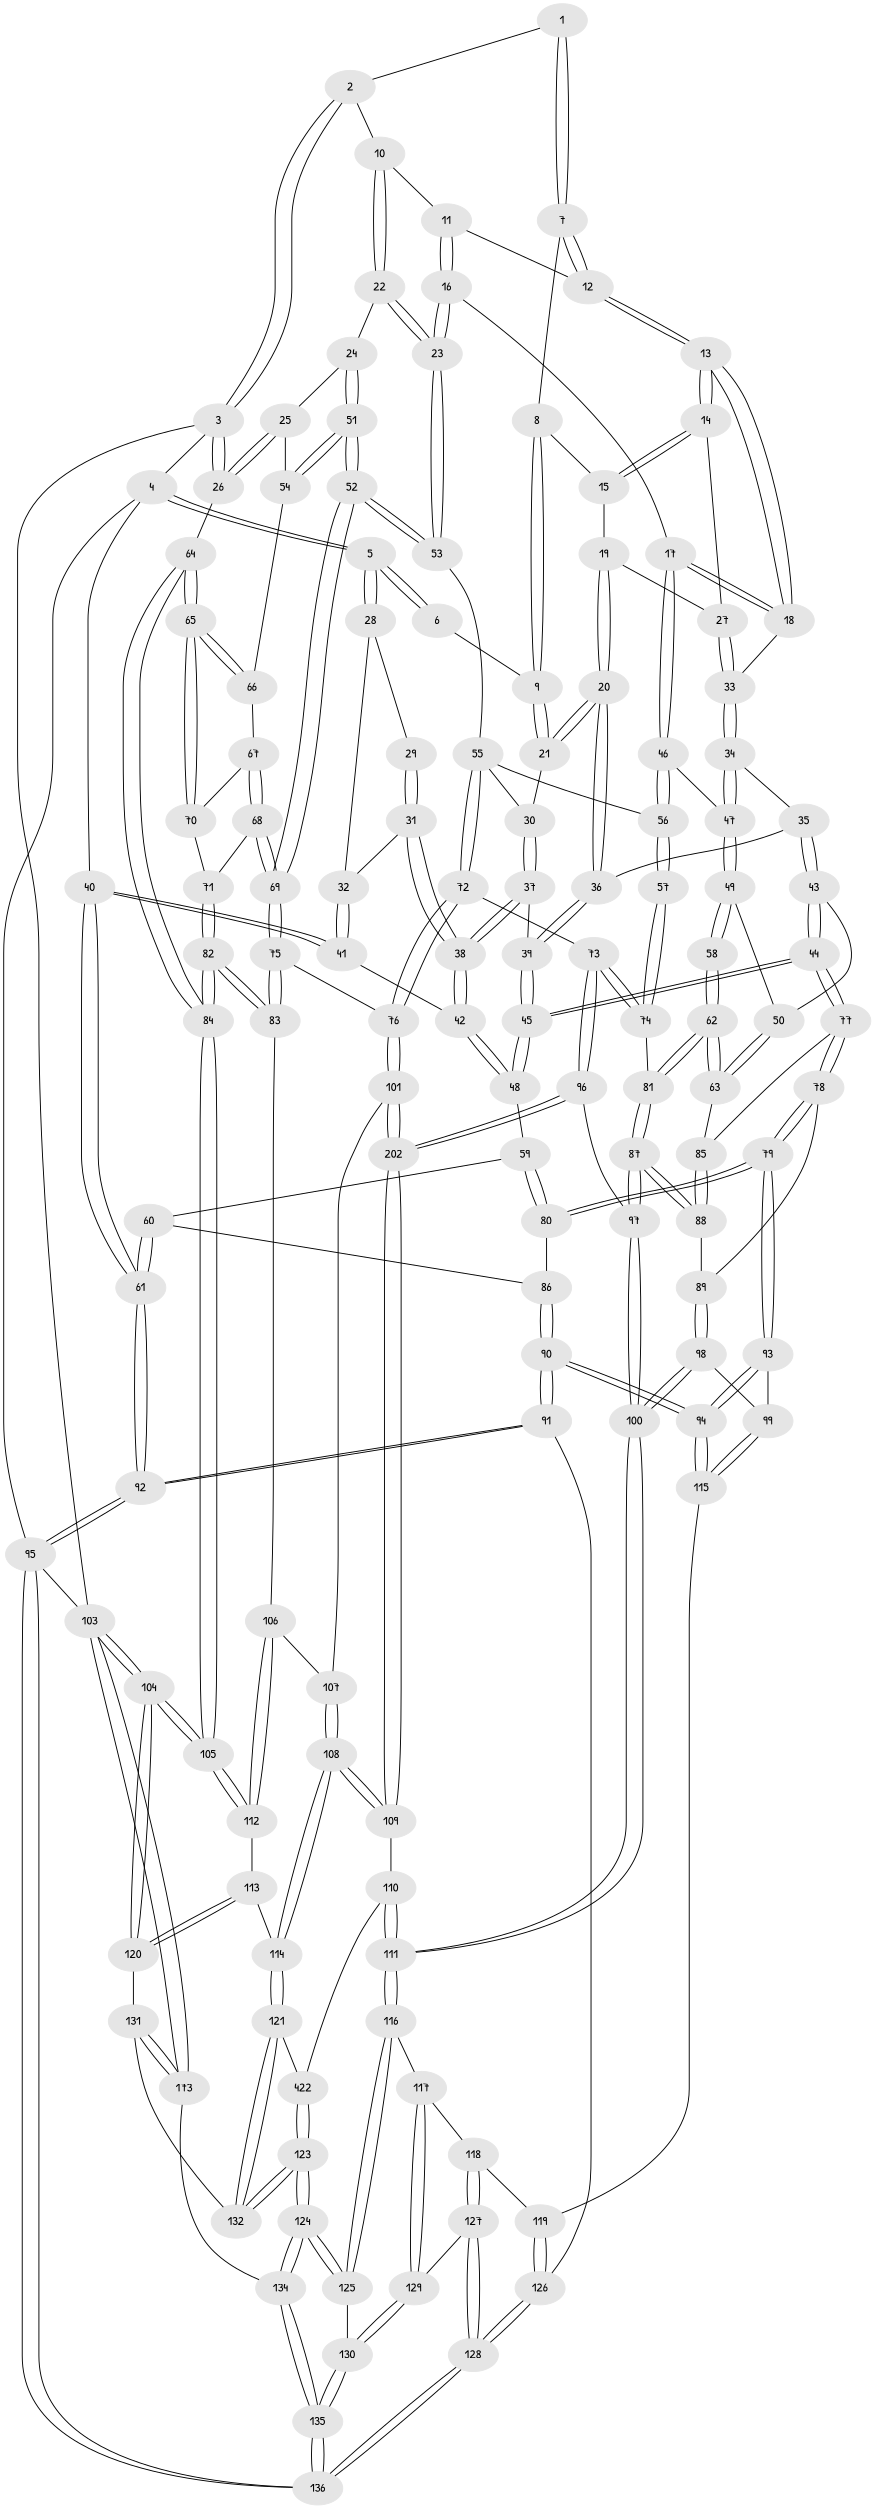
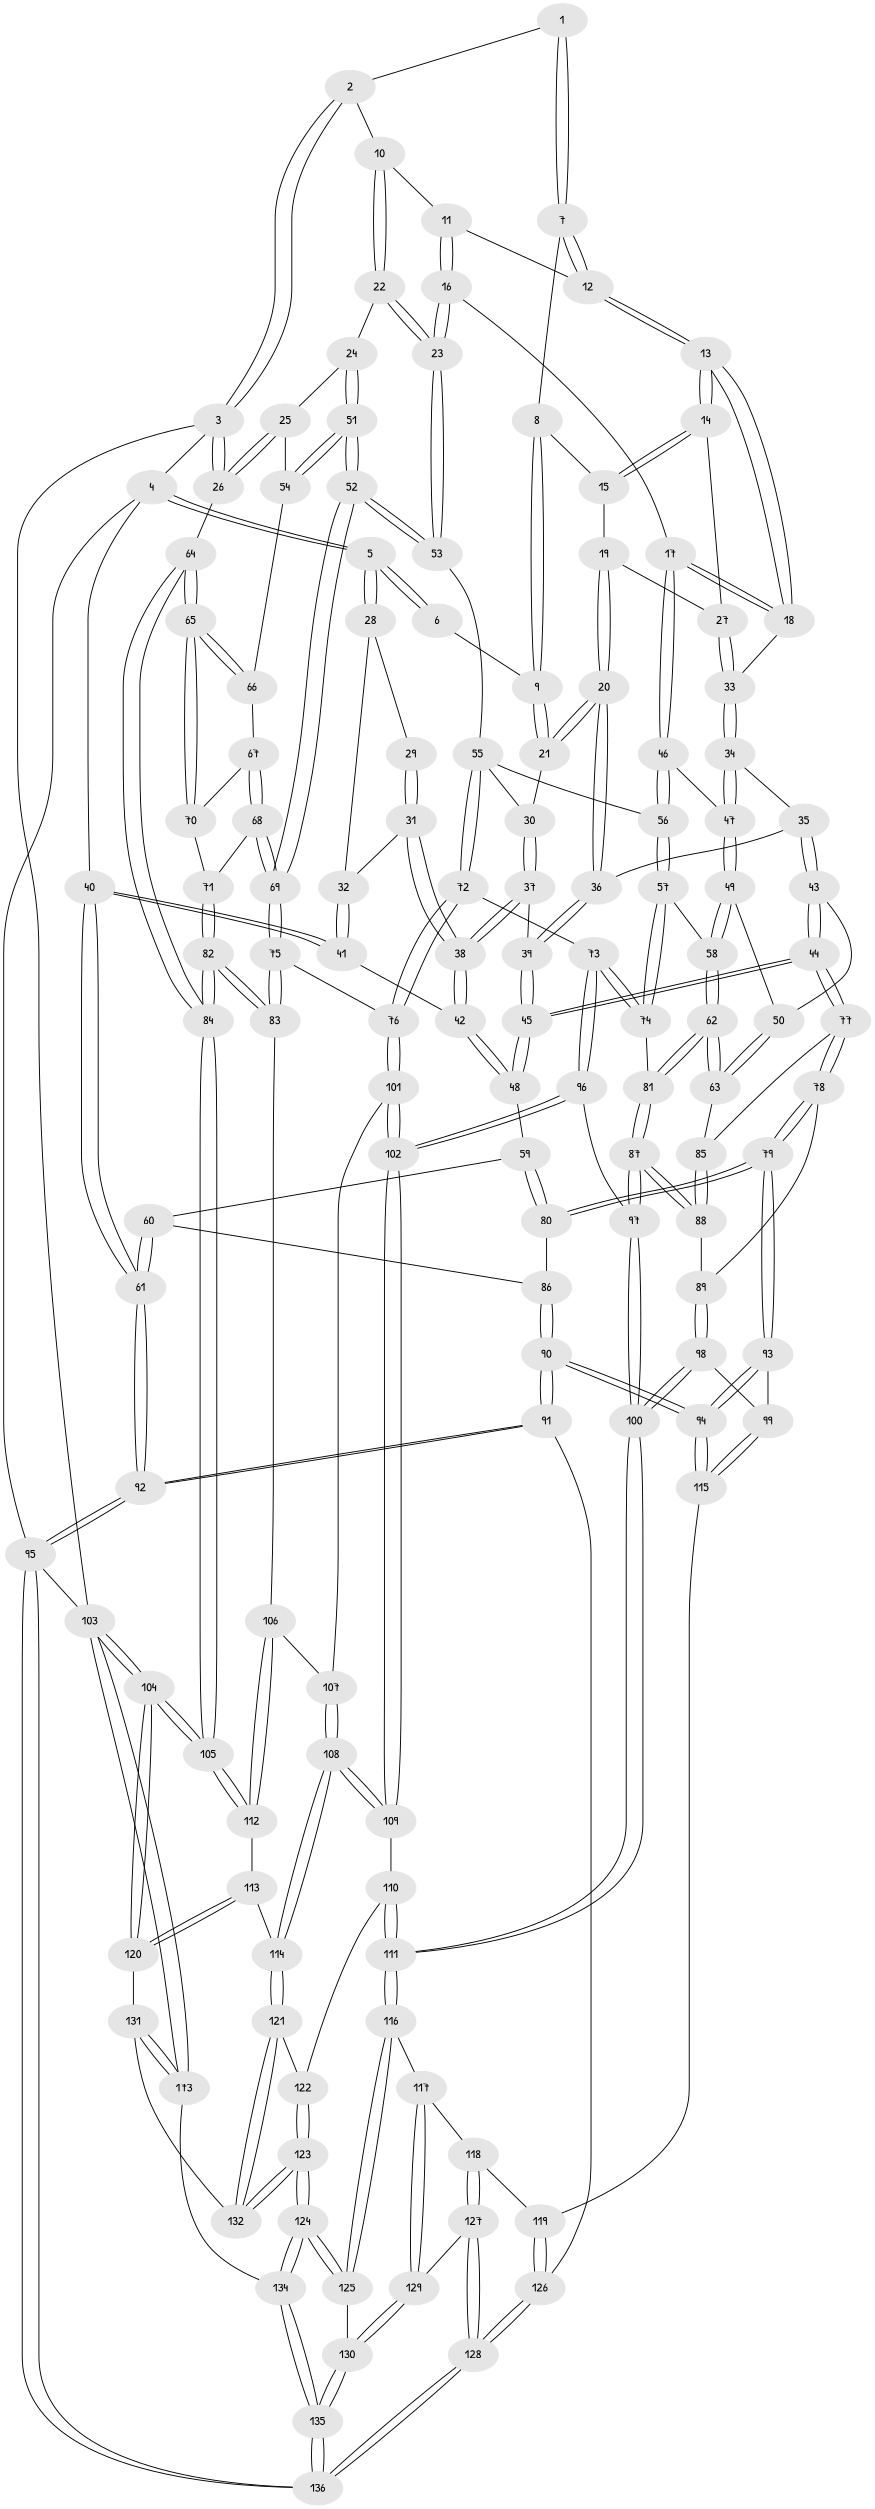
none -> (688, 921)
(394, 1154) -> (394, 1154)
(303, 2088) -> (303, 2088)
